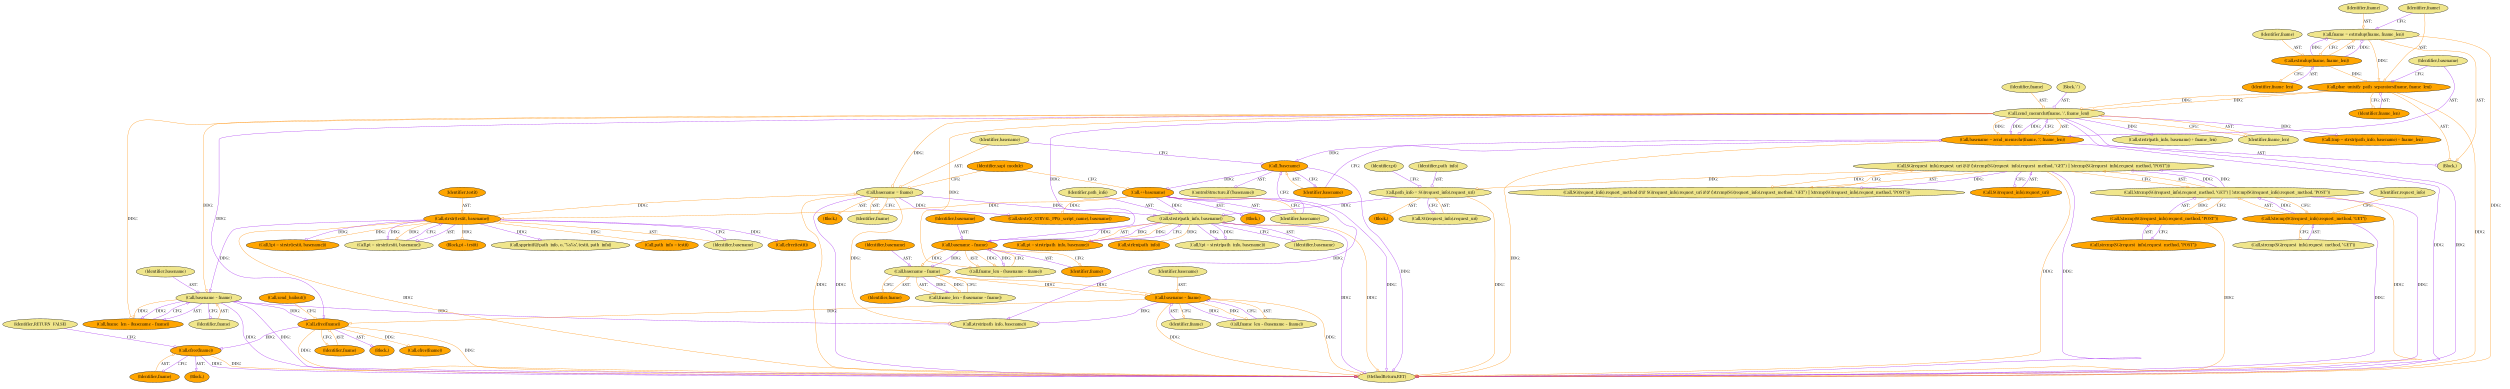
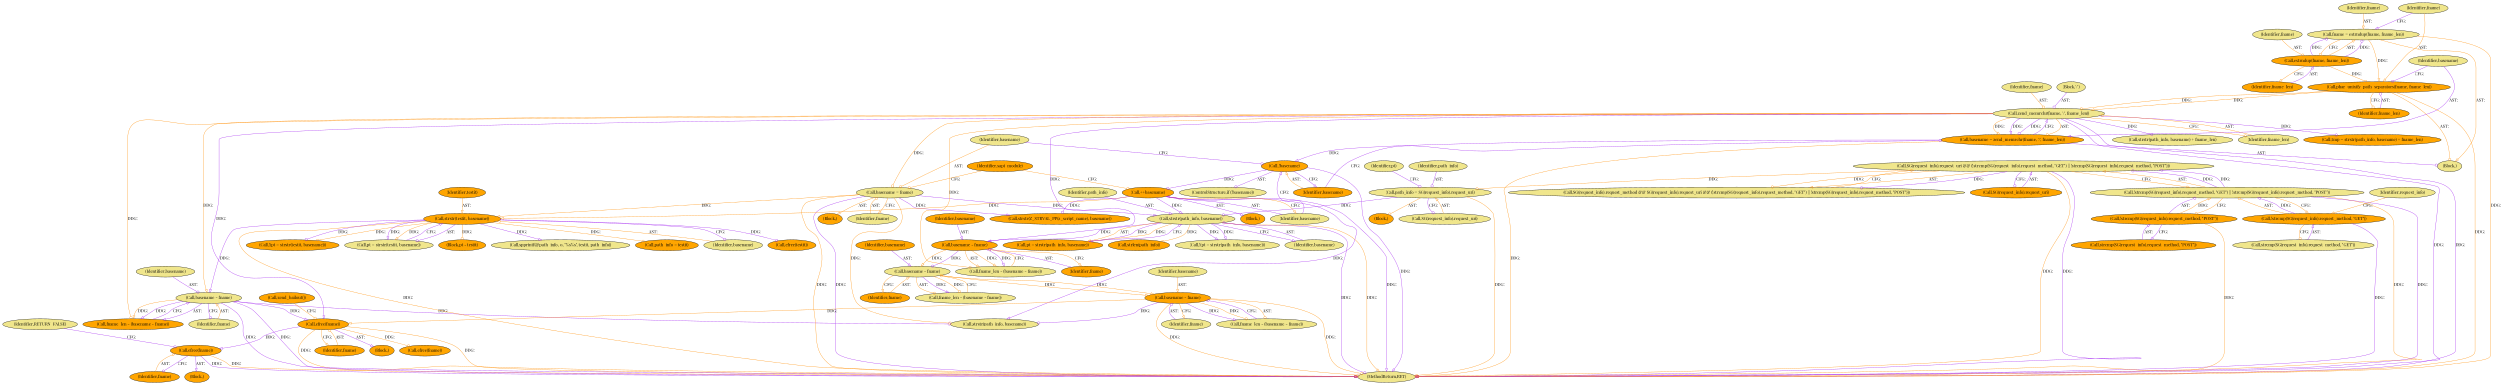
(1094, 199) -> (1094, 199)
(673, 201) -> (679, 206)
(952, 211) -> (952, 211)
